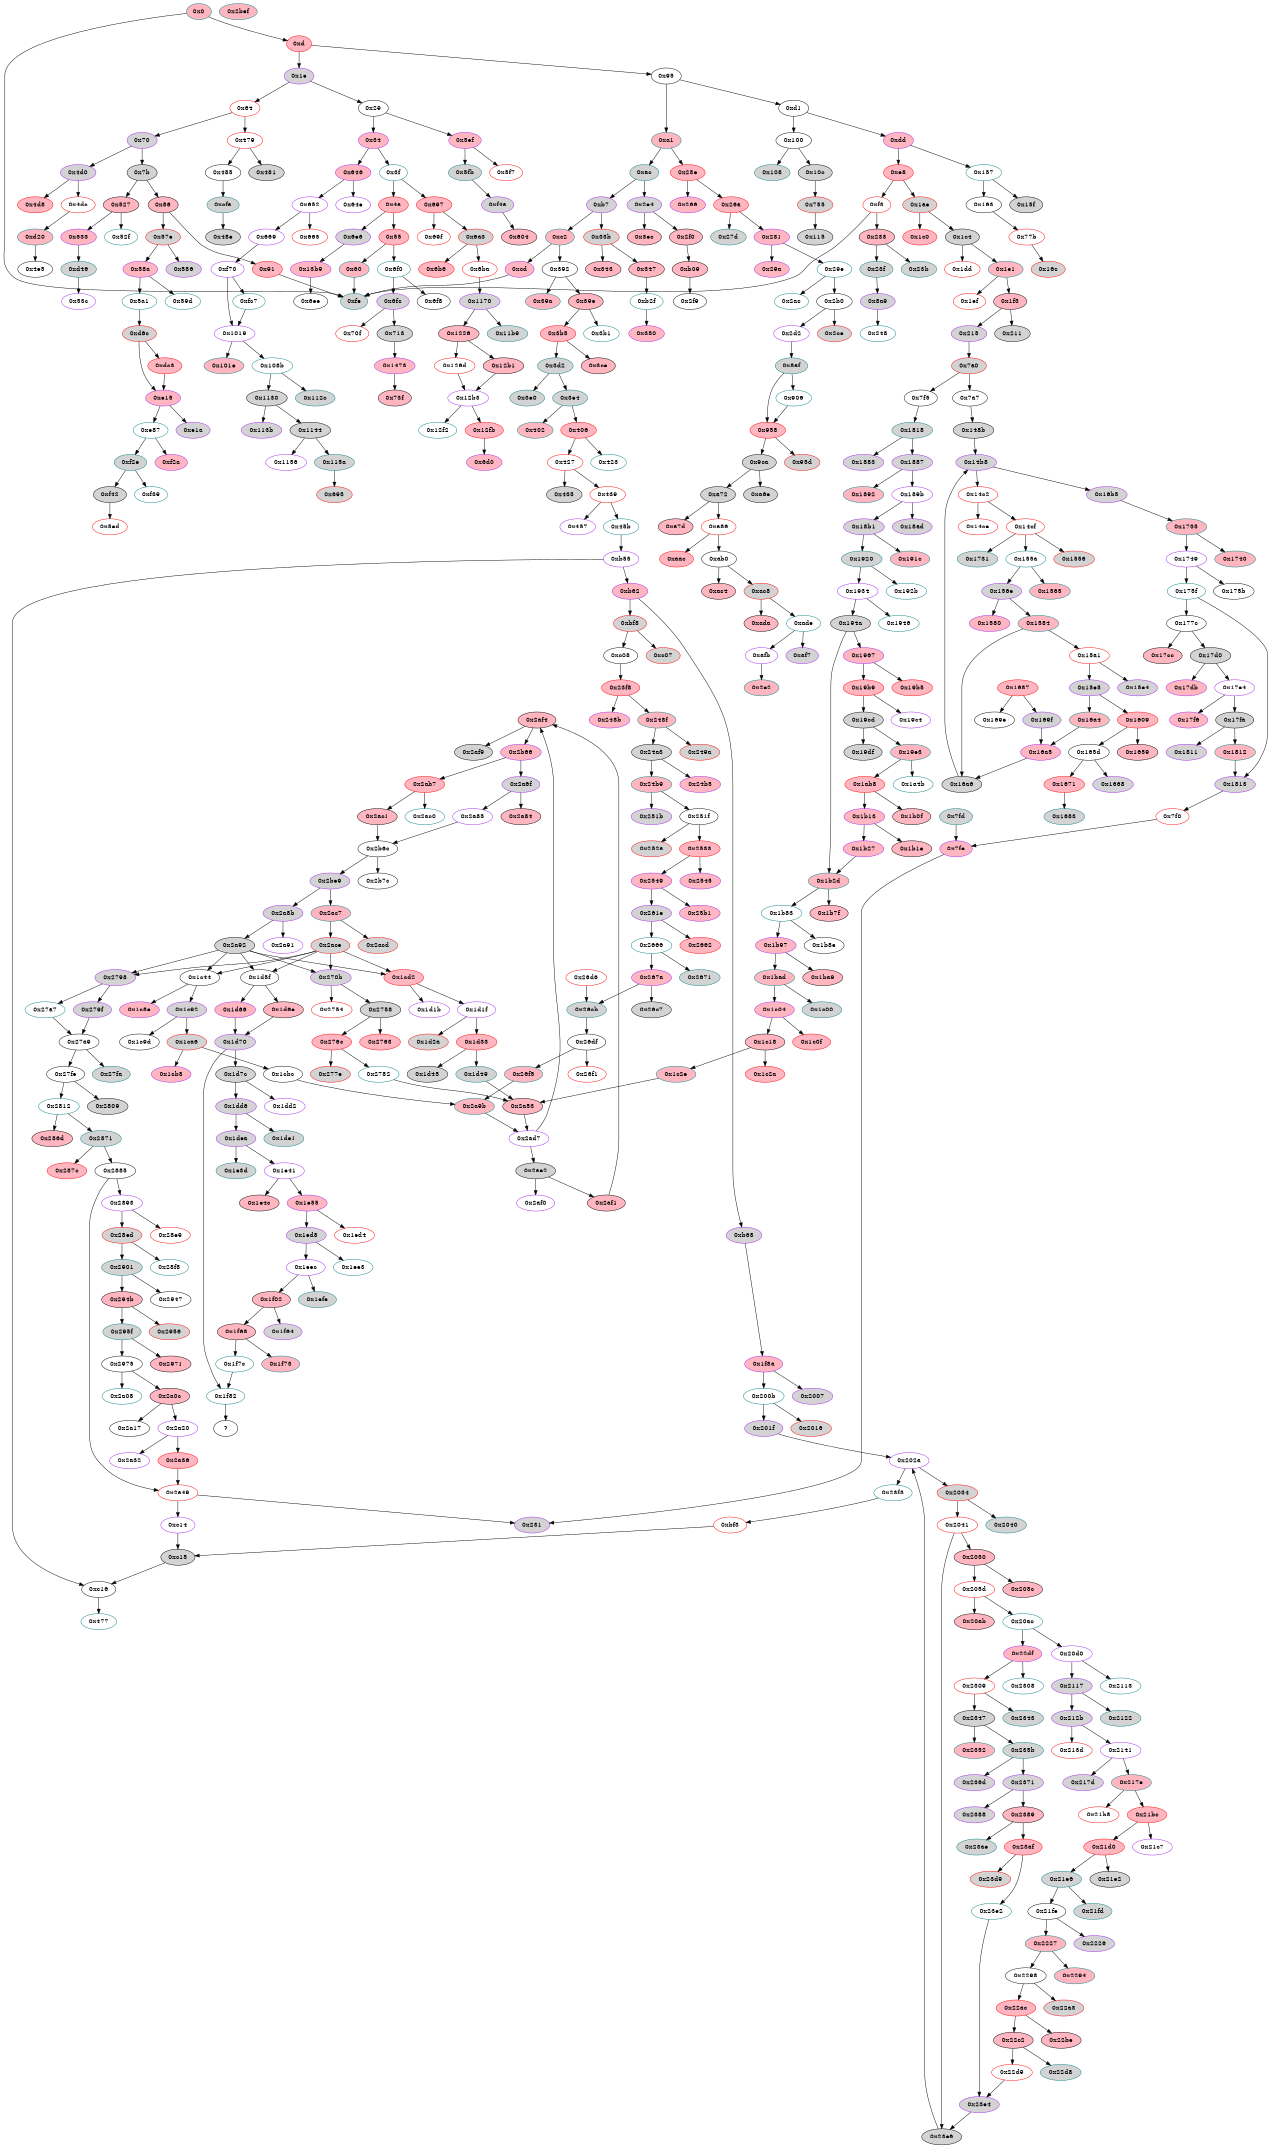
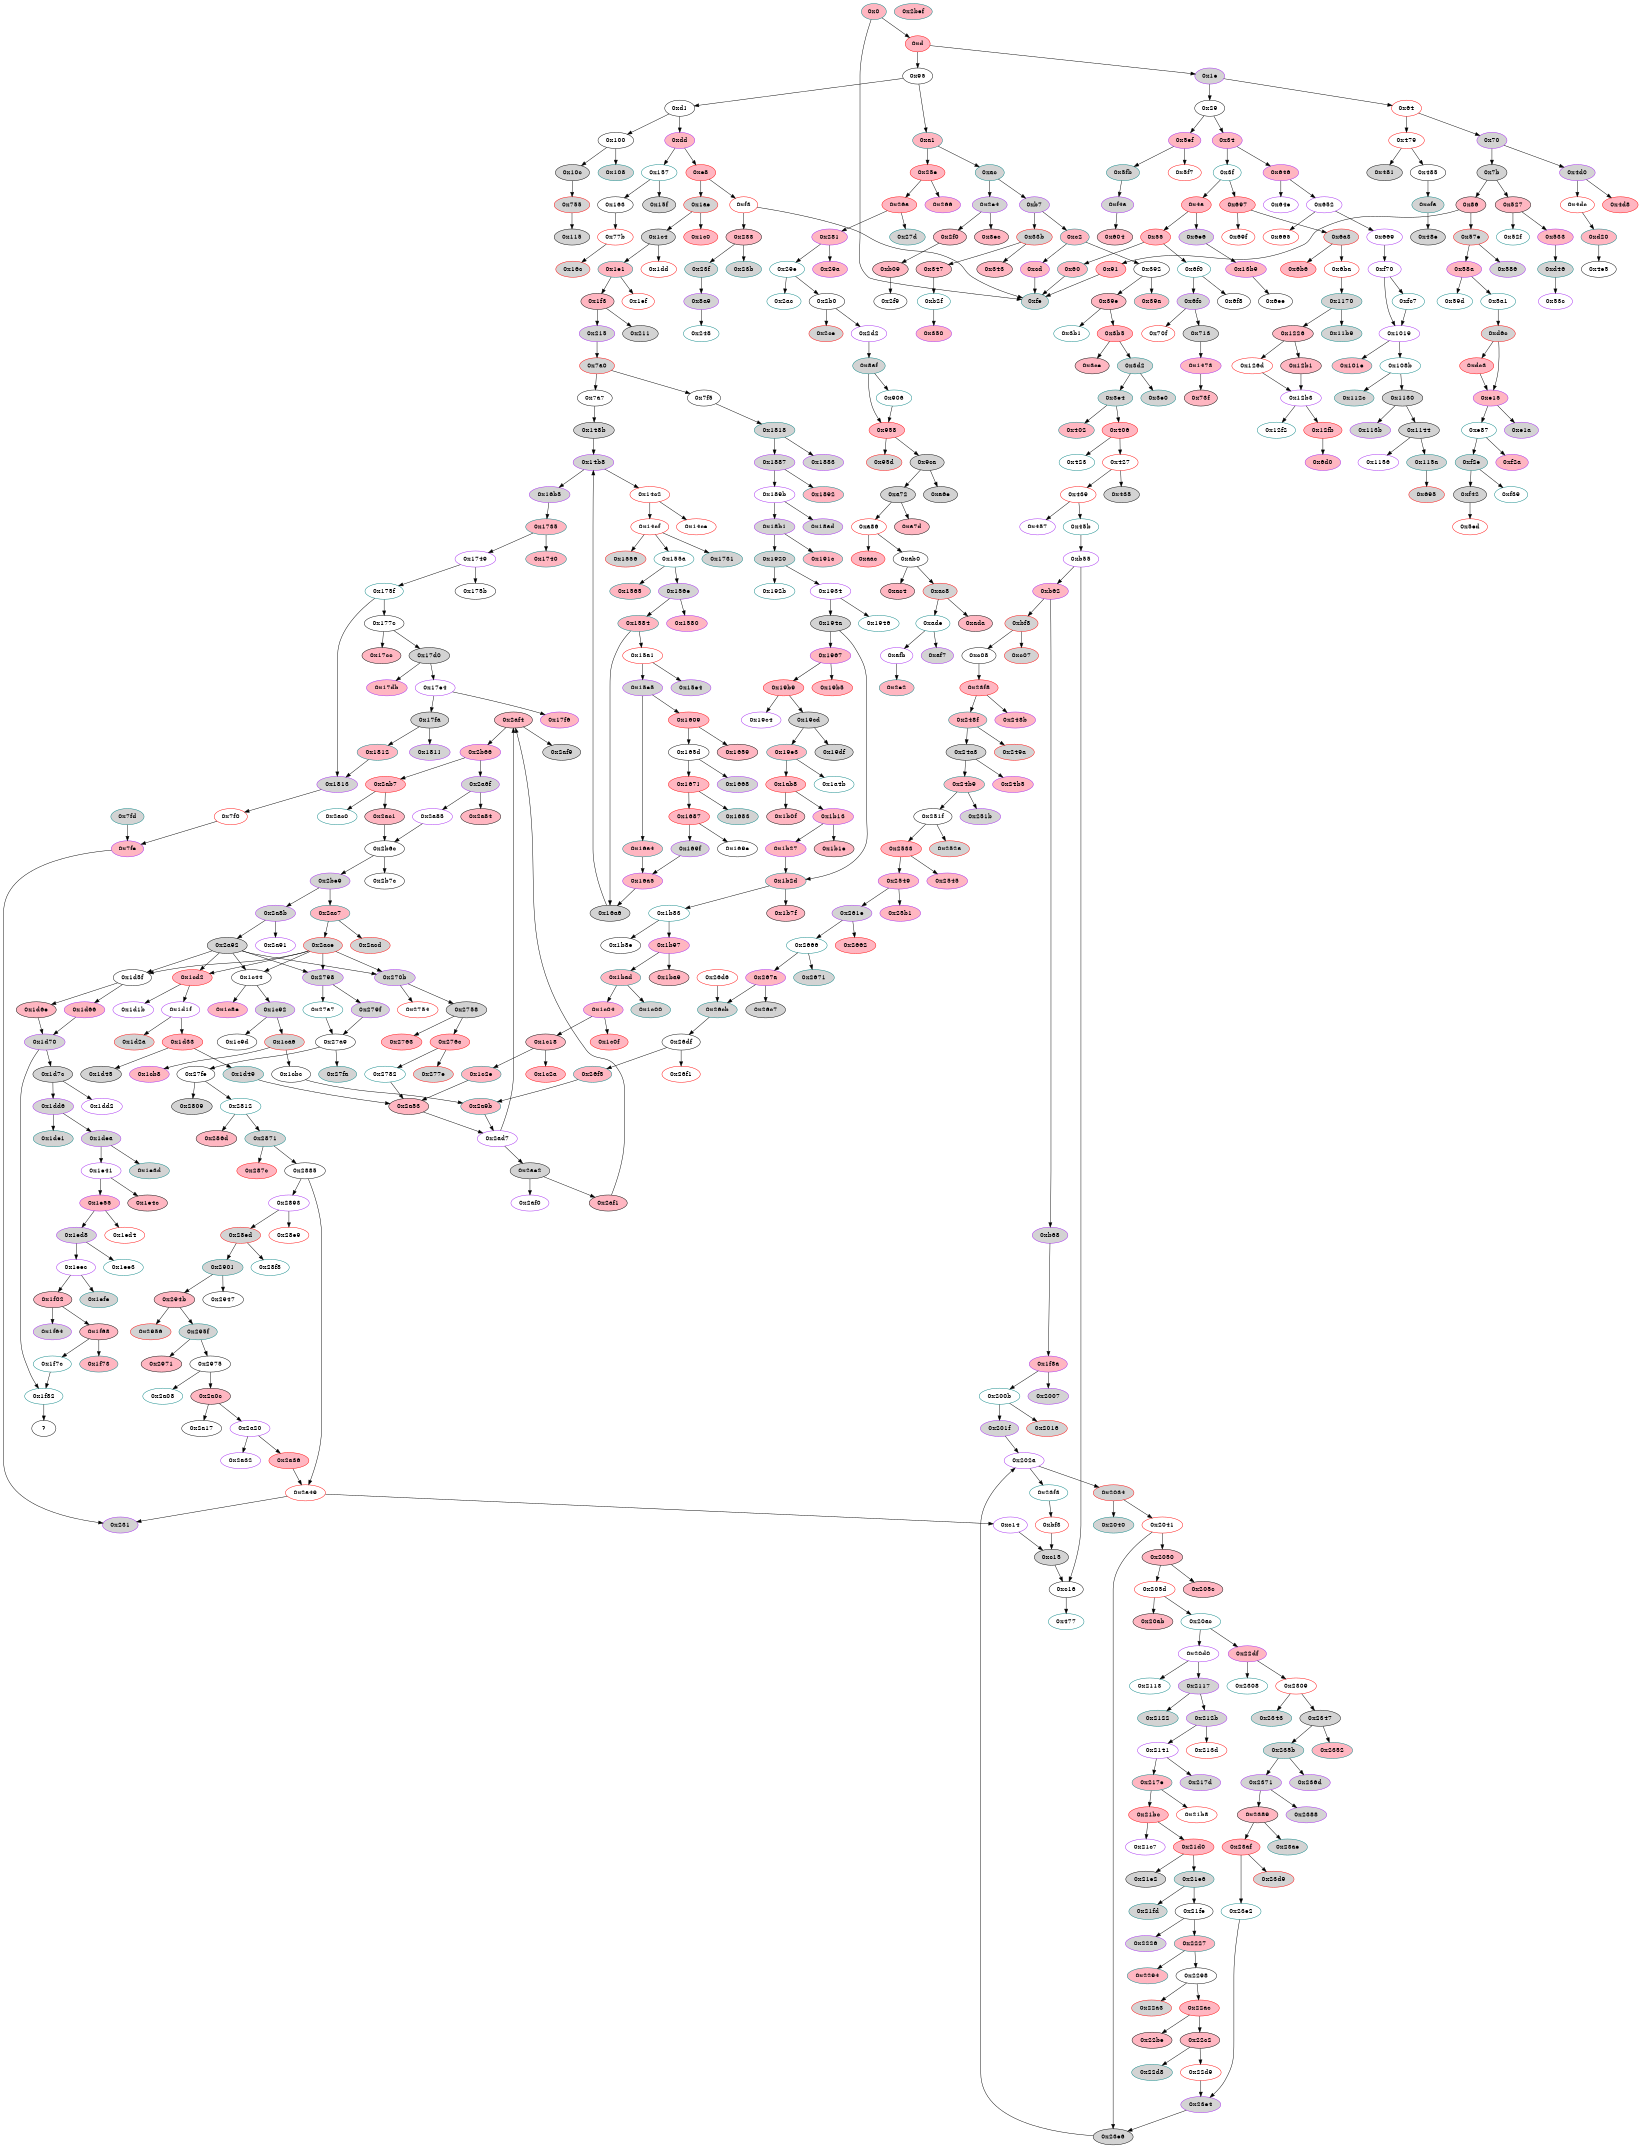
(480, 301) -> (1342, 301)
none -> (689, 798)
